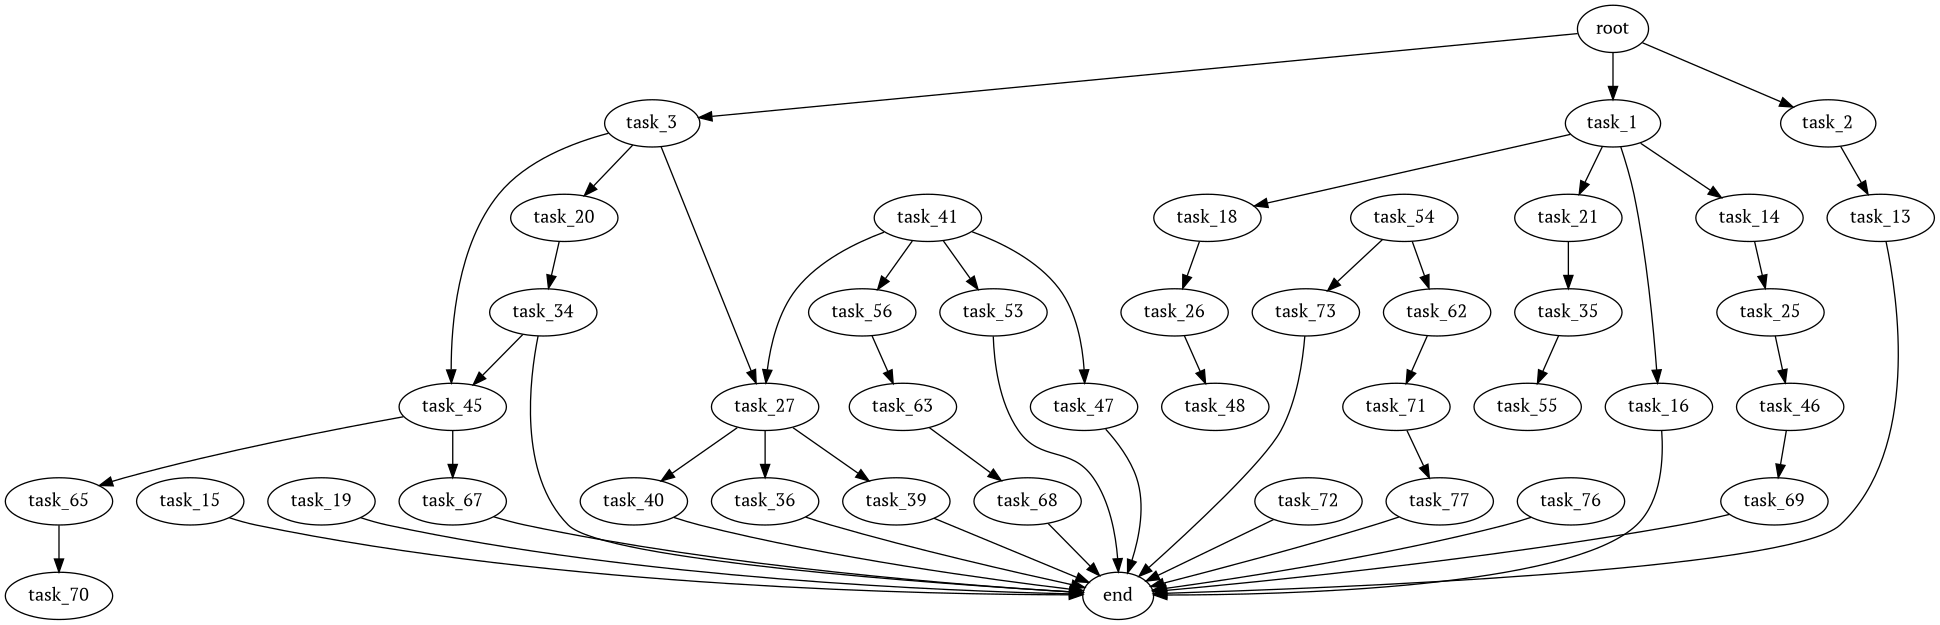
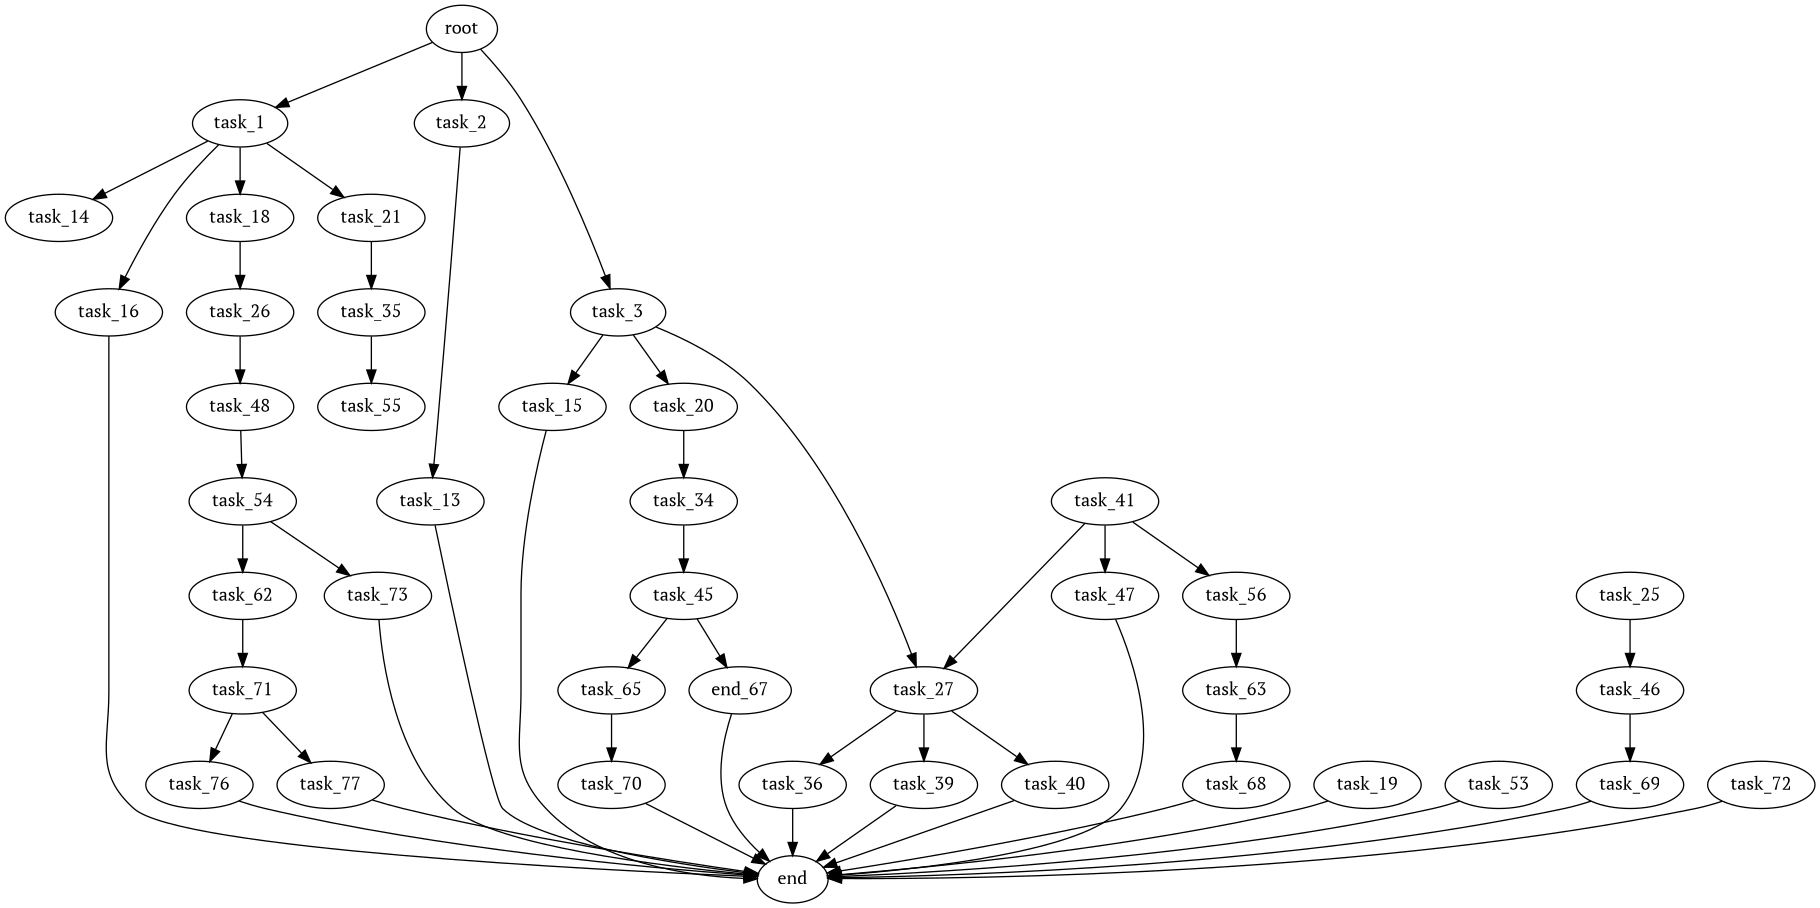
(483, 218) -> (589, 354)
(1758, 258) -> none
(957, 260) -> none
none -> (241, 448)
(453, 501) -> (740, 690)
(566, 522) -> (699, 831)
none -> (224, 732)
